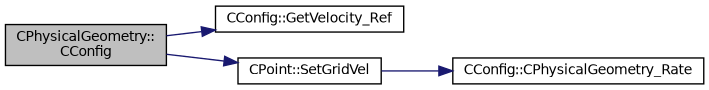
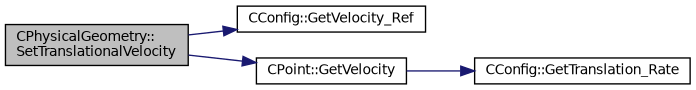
(86, 45) -> (97, 45)
(310, 71) -> (331, 71)
(578, 71) -> (582, 71)
